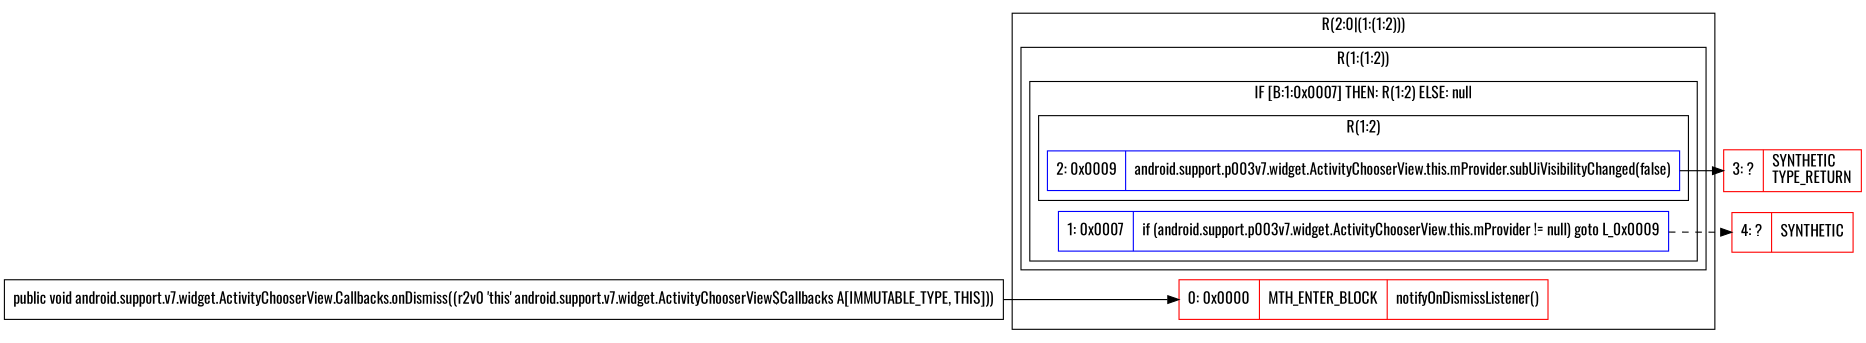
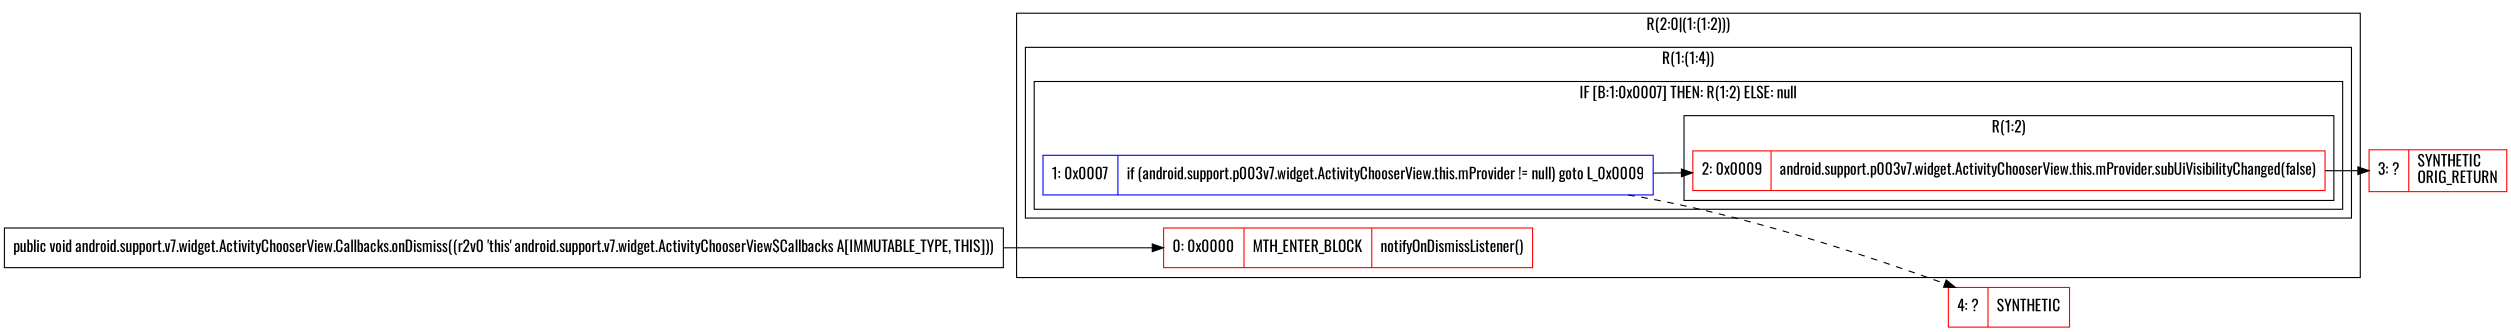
(1364, 60) -> (1688, 60)
(1364, 171) -> (2009, 171)
none -> (1667, 173)
(1812, 178) -> (2458, 178)
